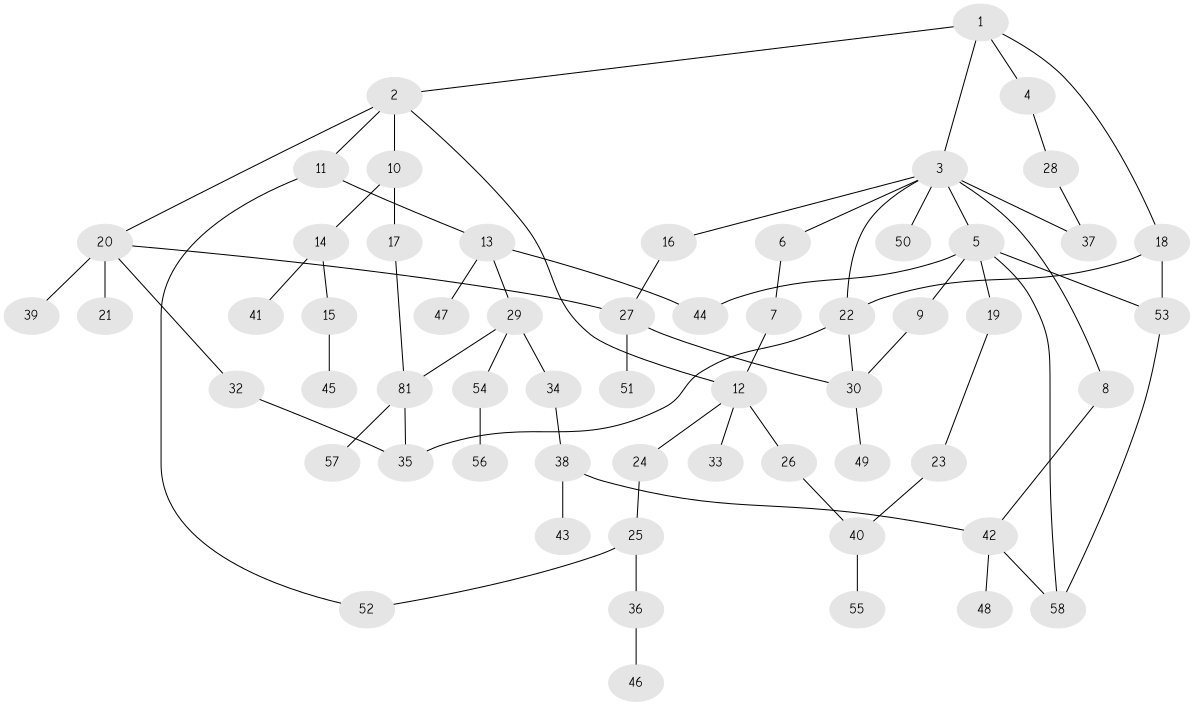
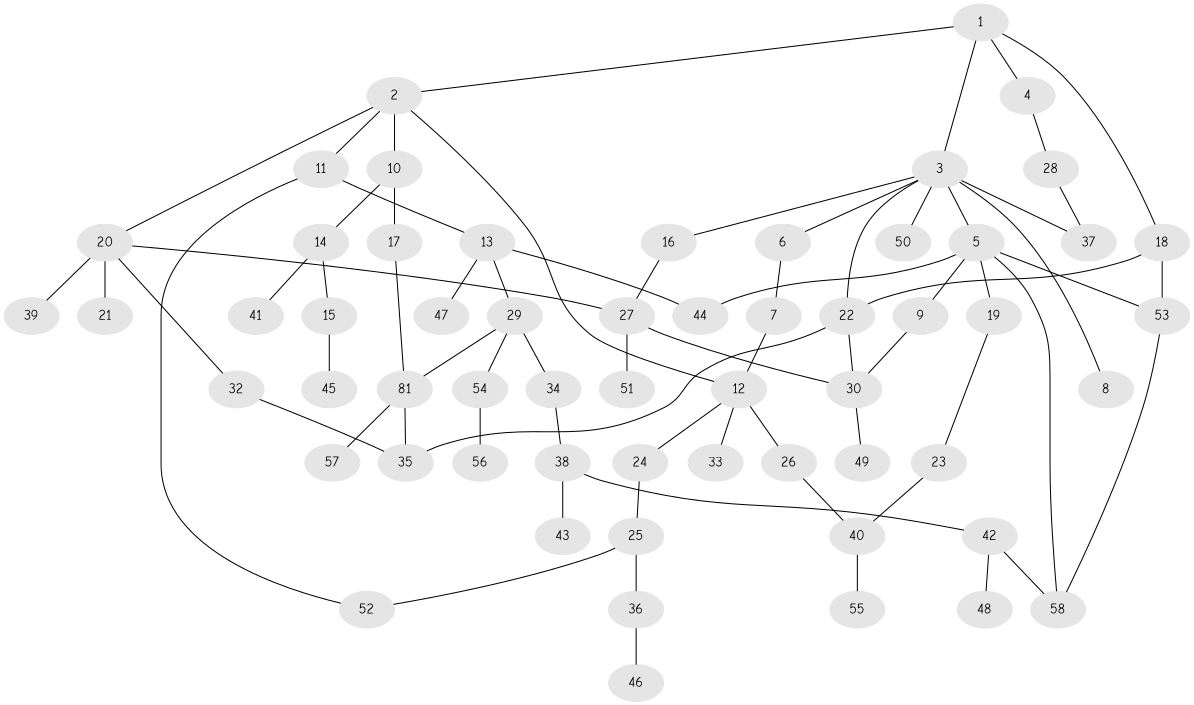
(1043, 469) -> none
